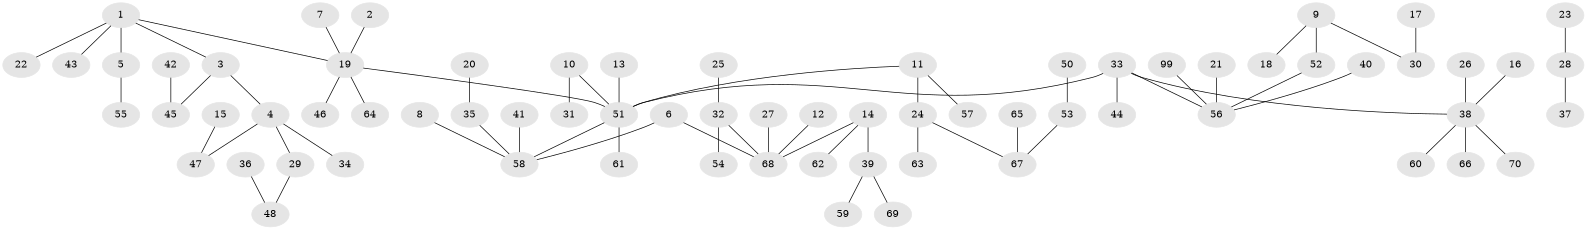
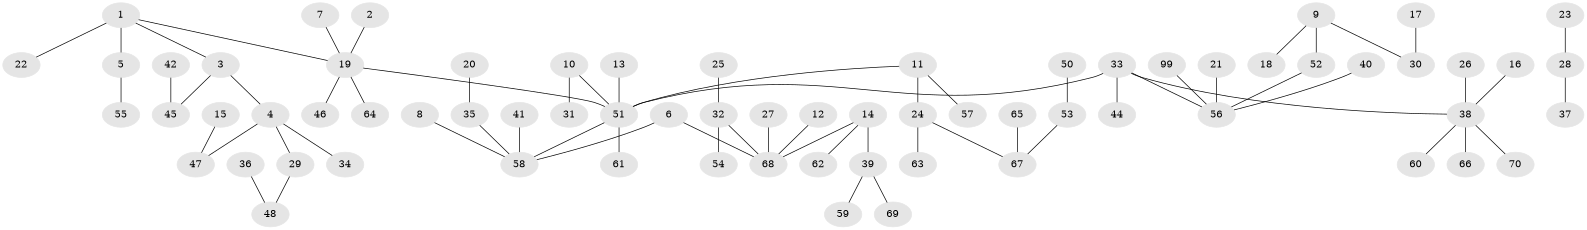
(71, 65) -> none
